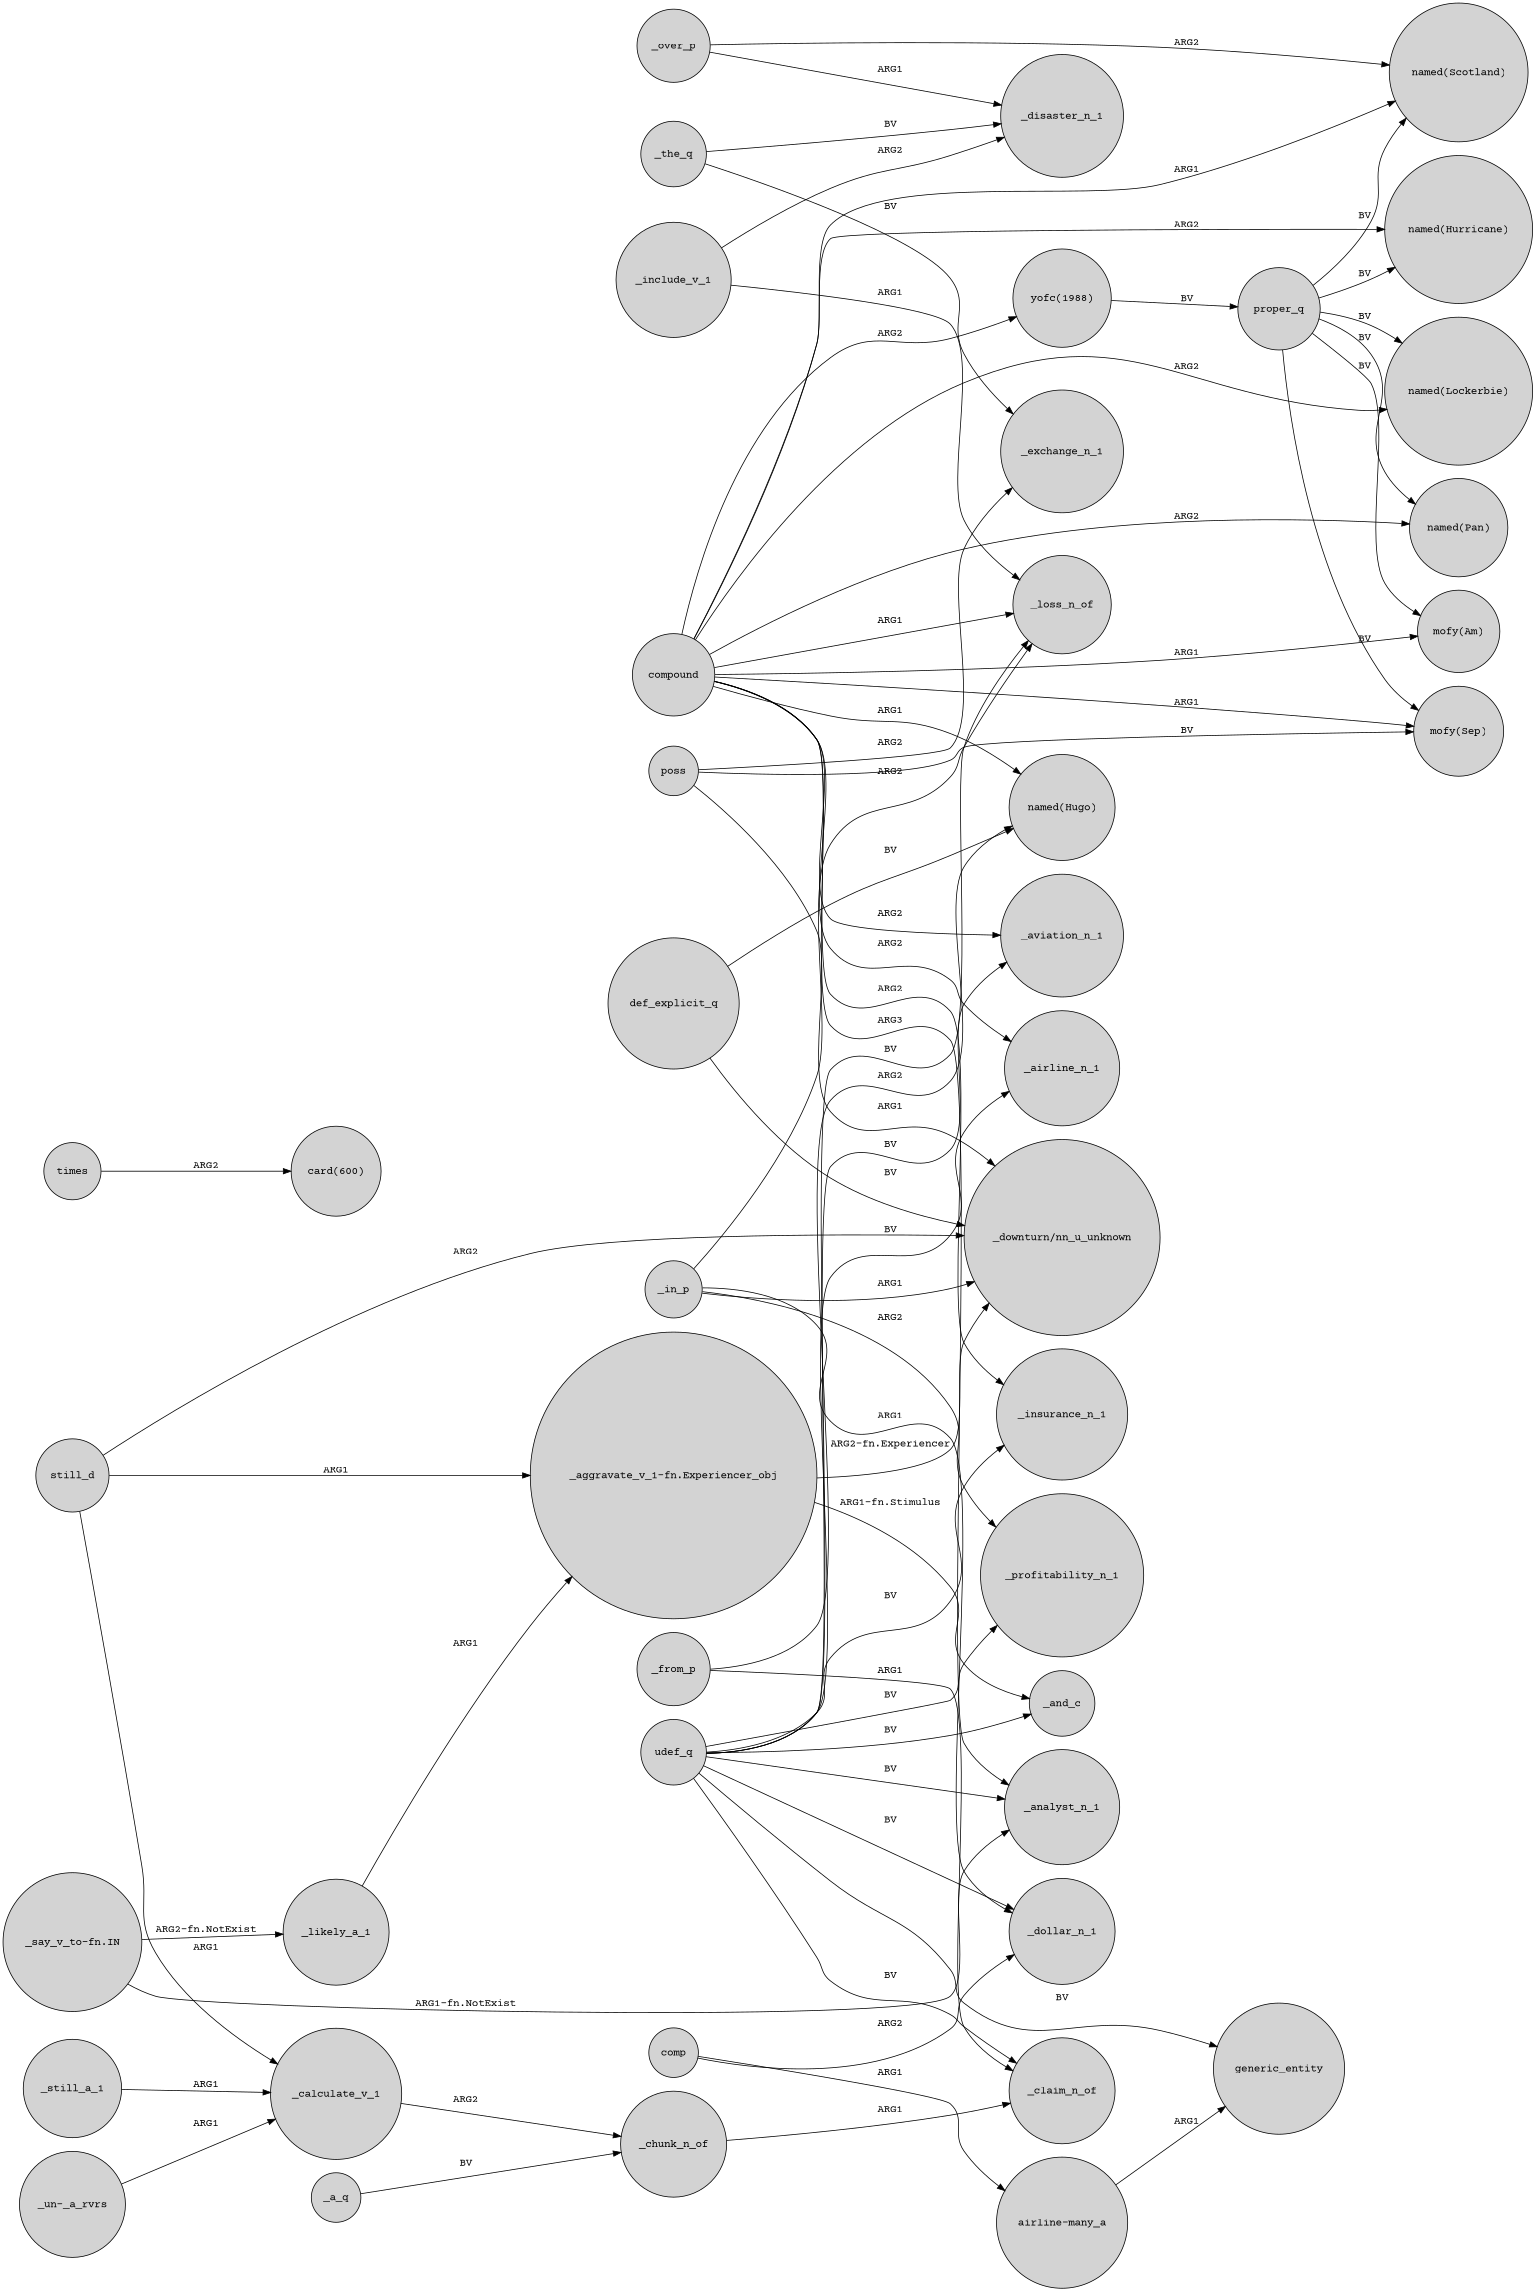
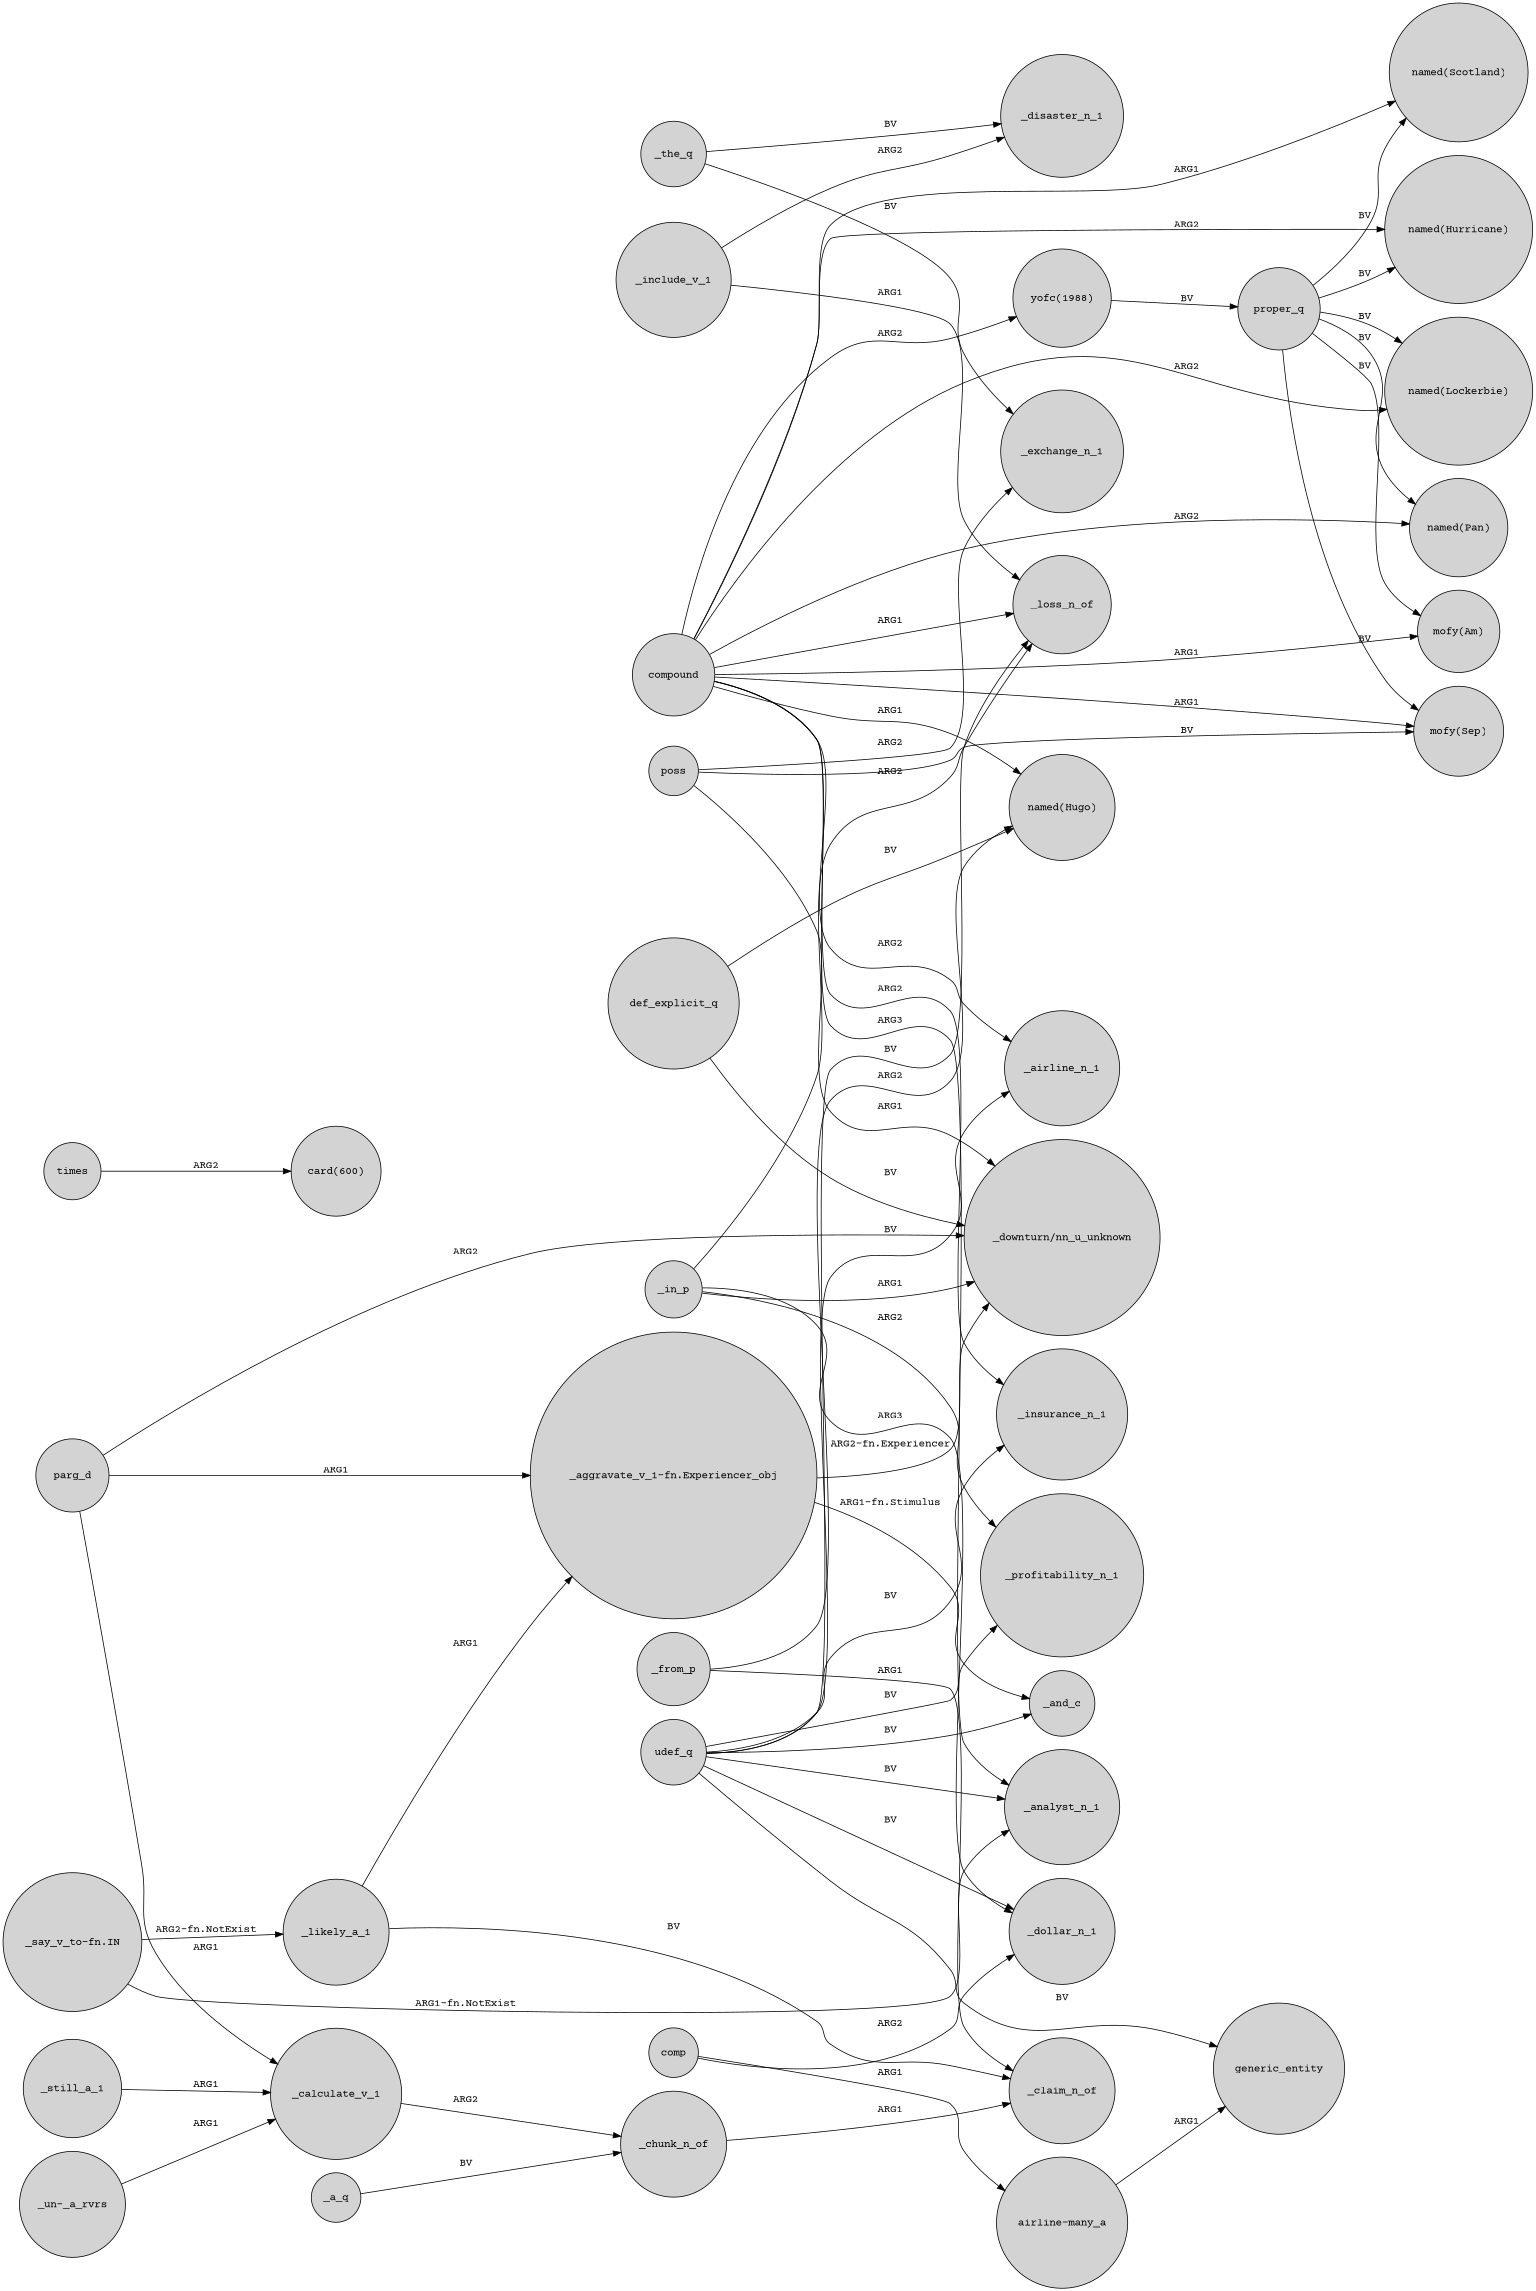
(674, 46) -> none
(1062, 936) -> none
(890, 1416) -> (890, 1416)
(72, 1475) -> (72, 1475)
(819, 1962) -> (710, 1968)
